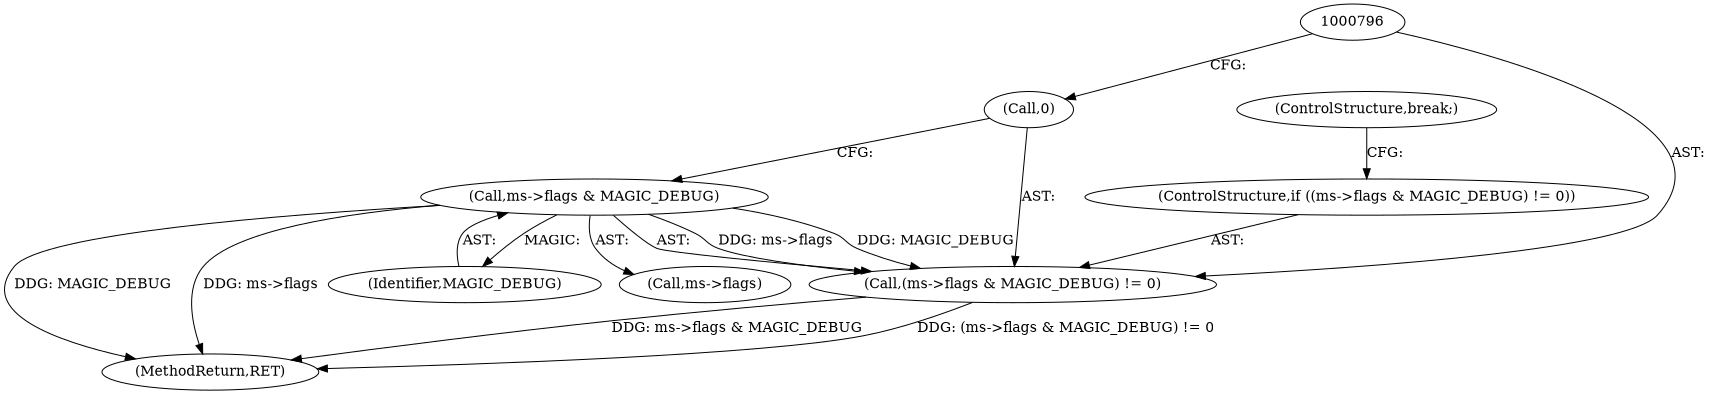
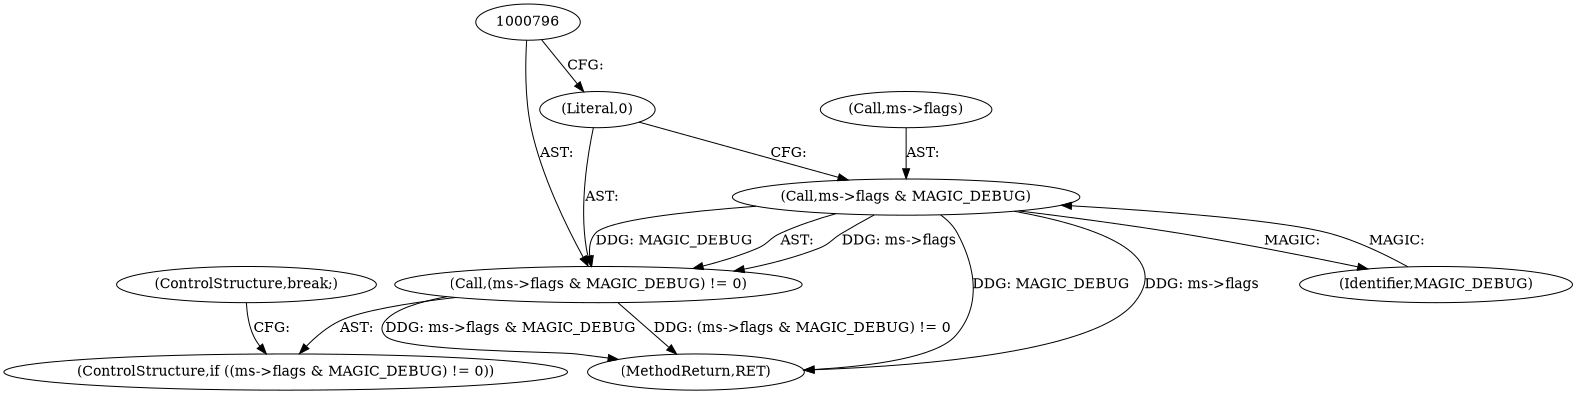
(1029, 110) -> (597, 110)
(1194, 240) -> (376, 310)
(482, 241) -> (1399, 241)
(596, 249) -> (906, 148)
